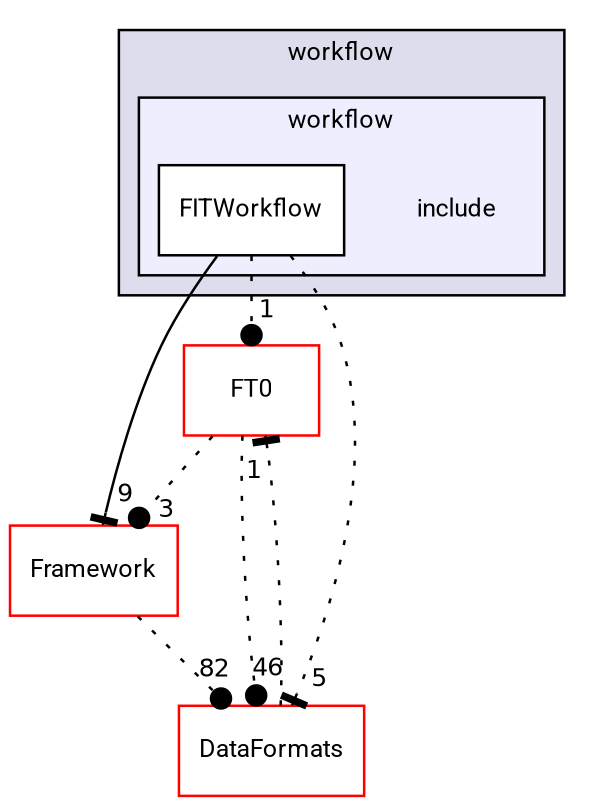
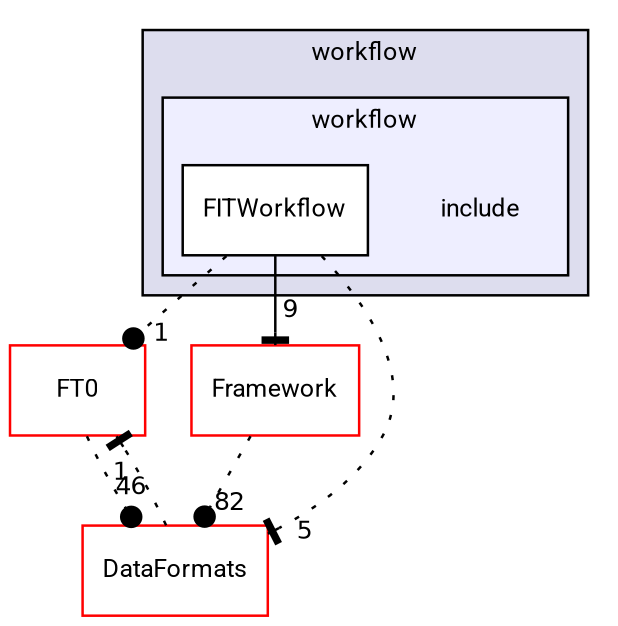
(179, 473) -> none
